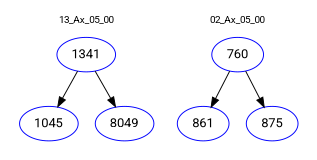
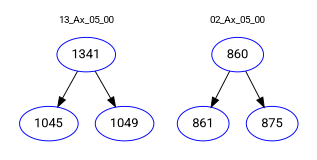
(238, 55) -> (238, 55)
(125, 124) -> (125, 124)
